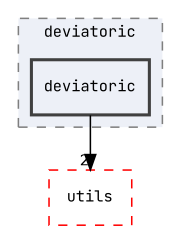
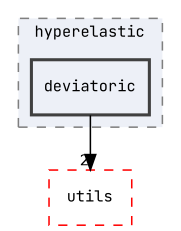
(90, 33) -> (90, 33)
